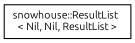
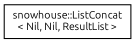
(68, 22) -> (68, 22)
